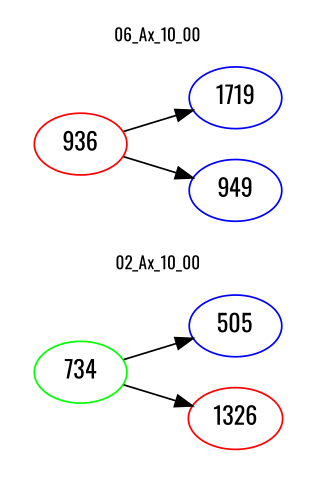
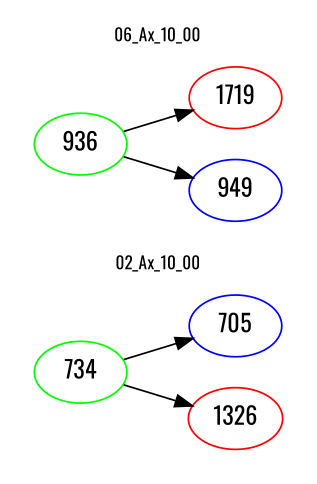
(236, 98) -> (236, 98)
(81, 144) -> (81, 144)
(236, 326) -> (236, 326)
